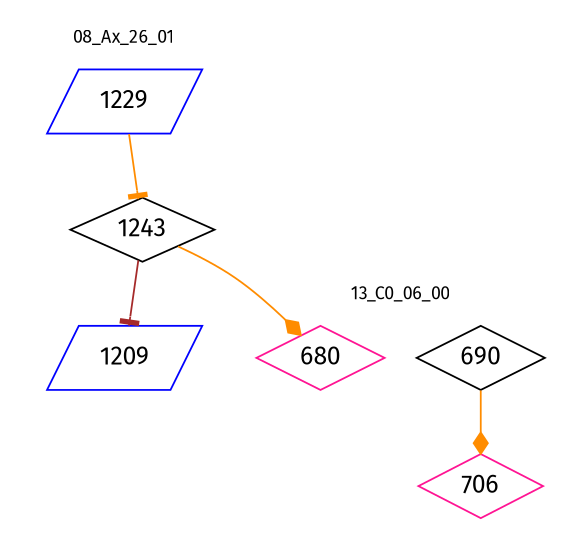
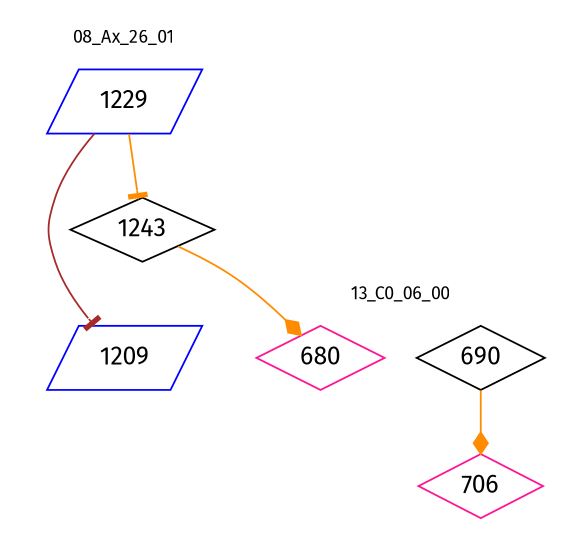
(134, 288) -> (49, 225)
